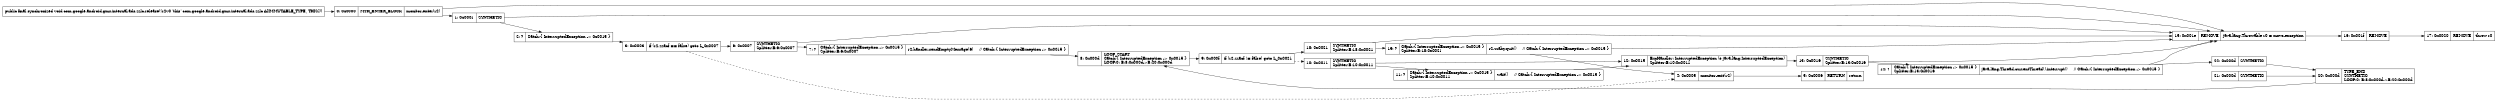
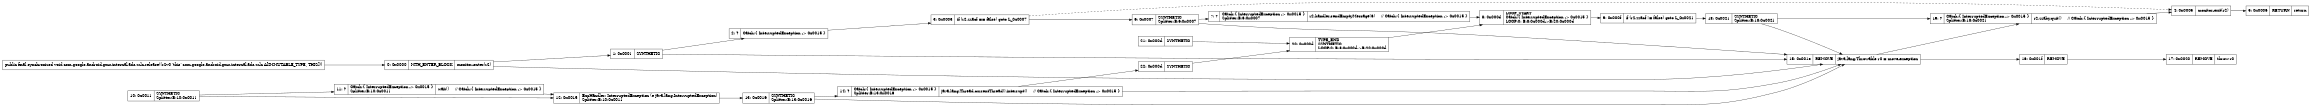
(1891, 46) -> (1947, 39)
(1298, 61) -> none
